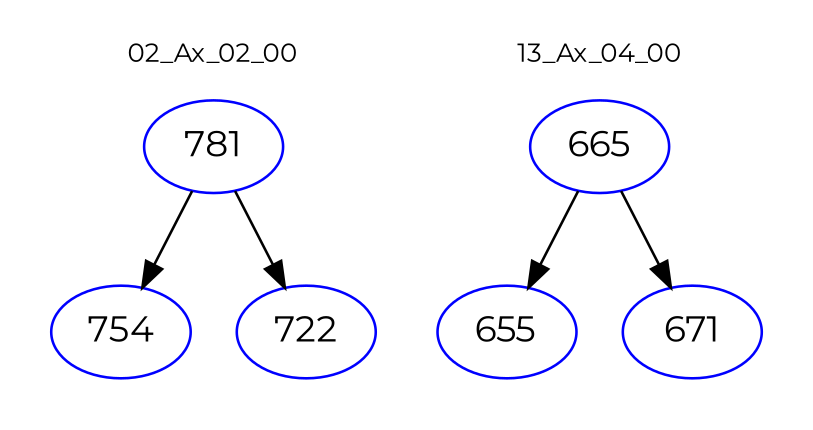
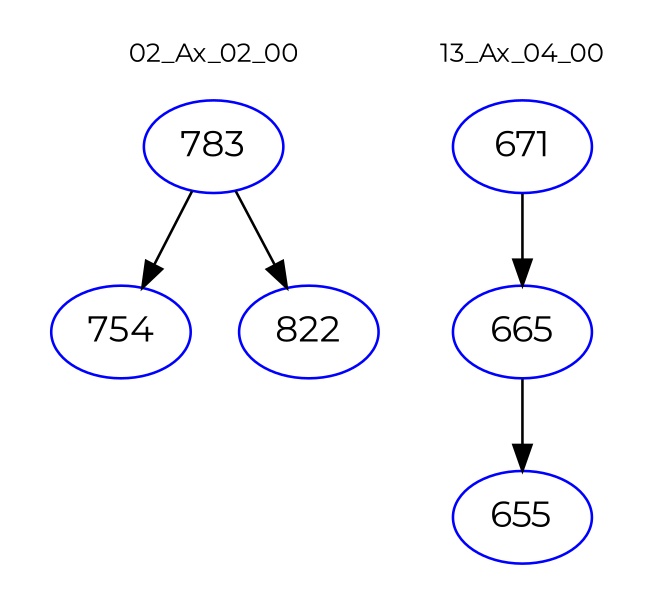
(214, 147) -> (214, 147)
(640, 228) -> (522, 227)
(306, 332) -> (309, 332)
